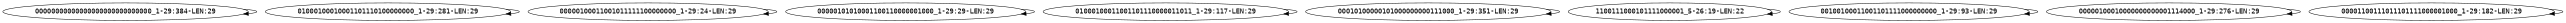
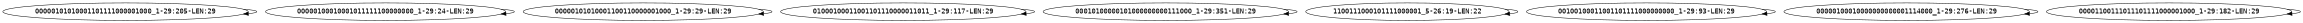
none -> (126, 12)
(126, 12) -> none
(388, 12) -> none
(648, 12) -> (386, 12)
